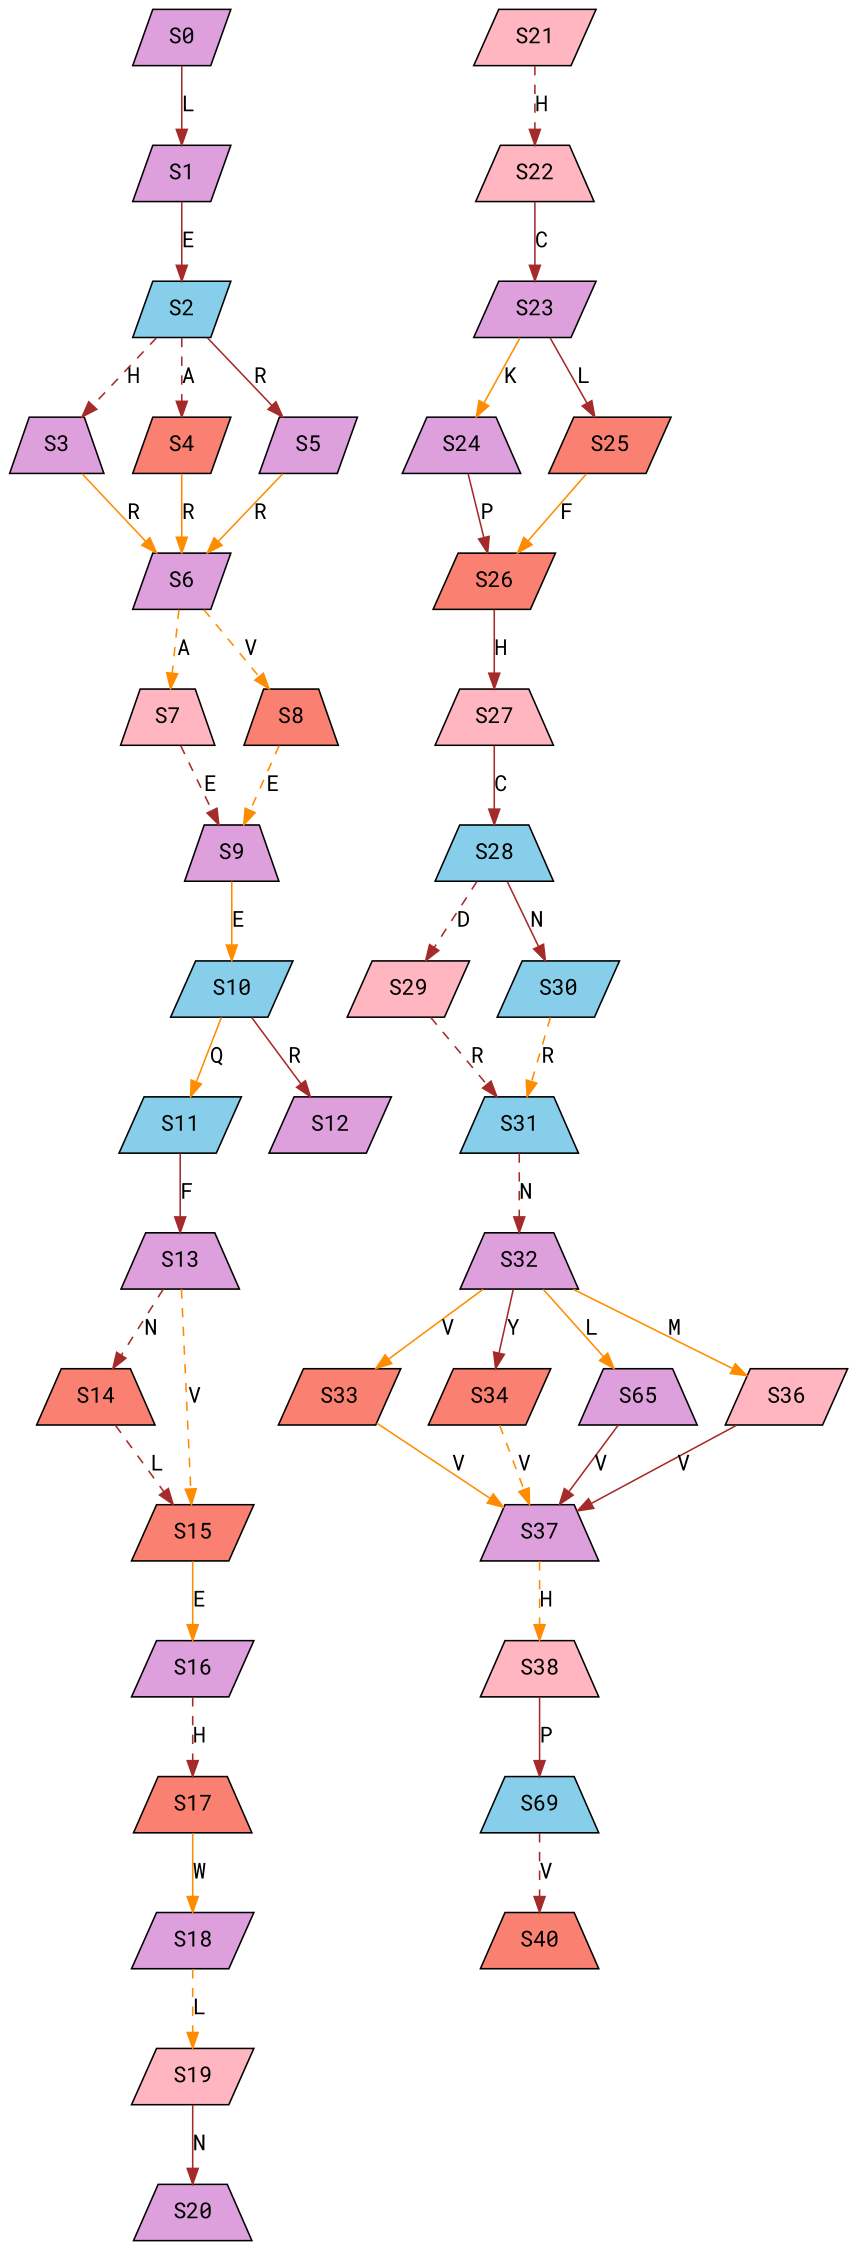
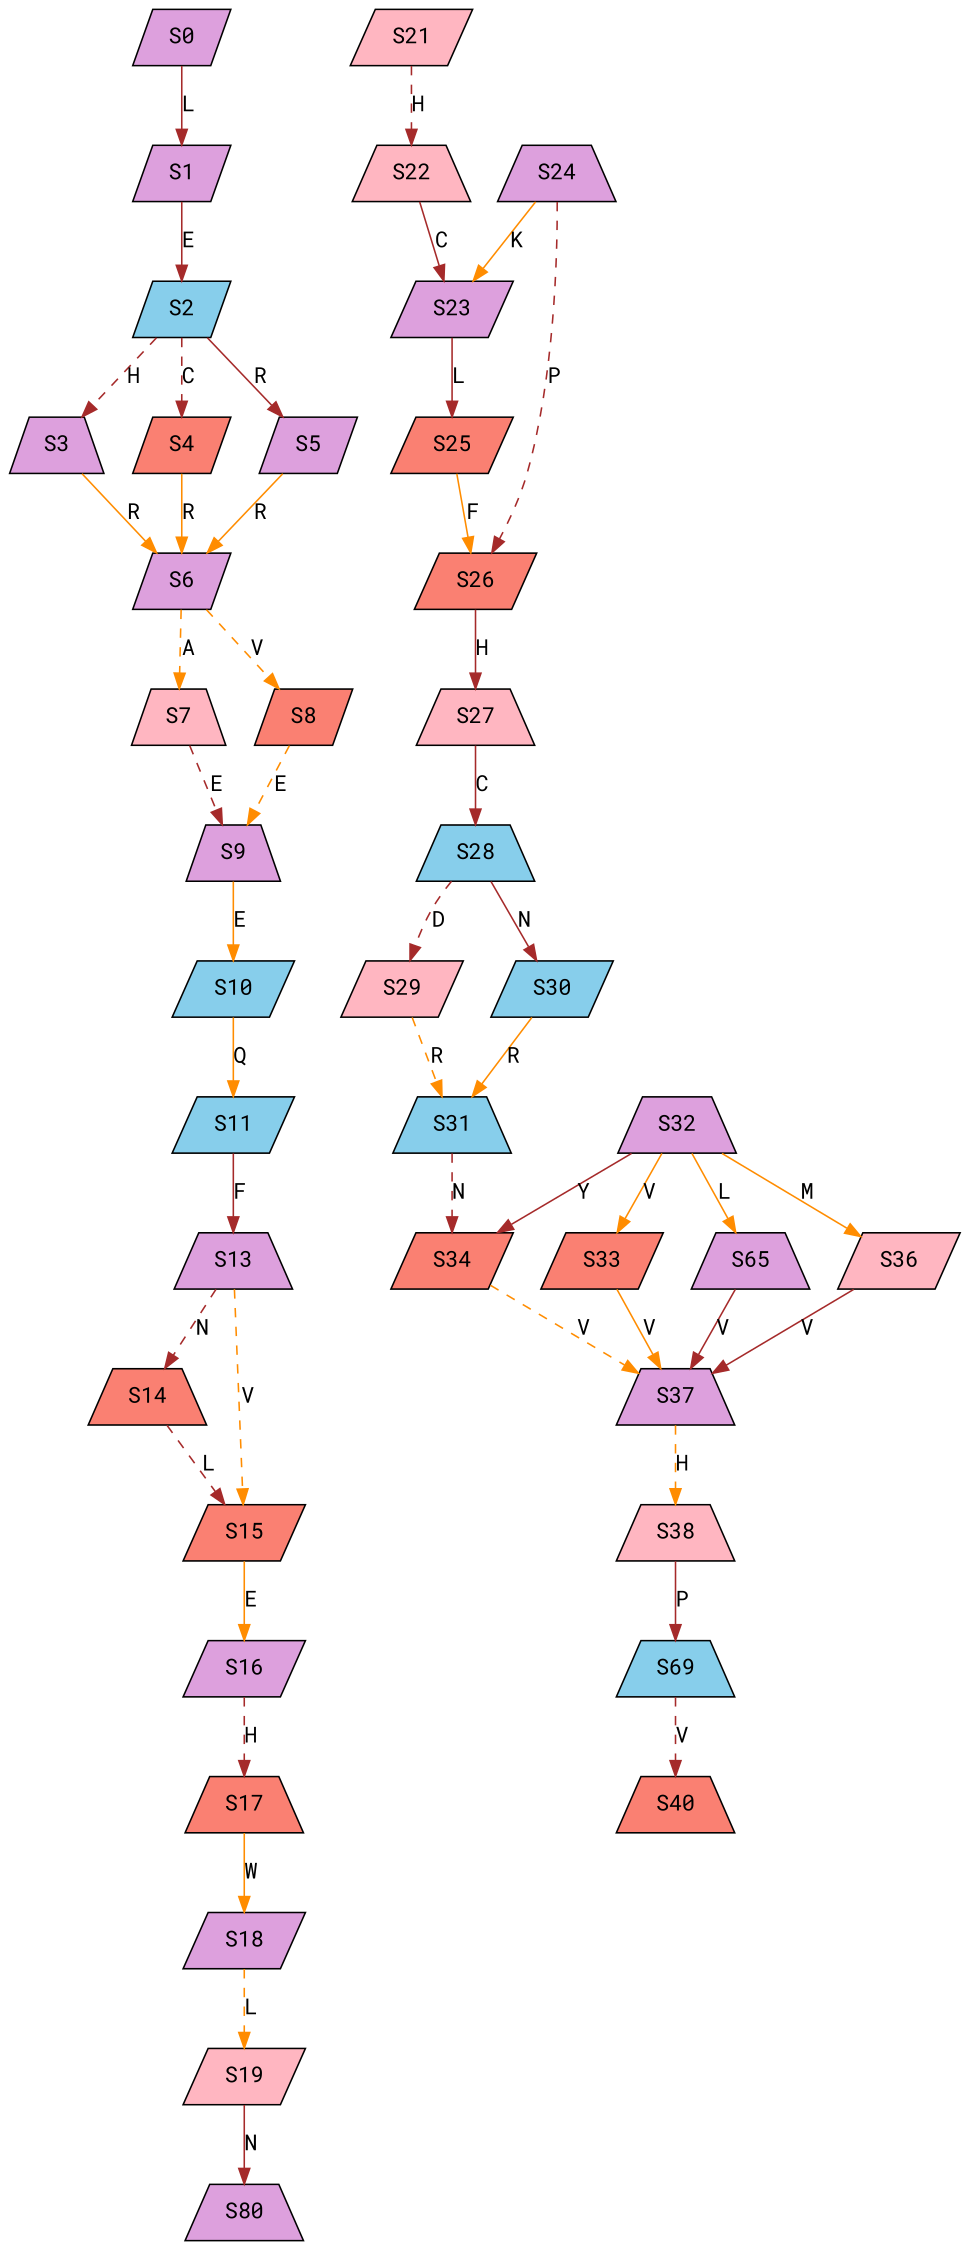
(502, 370) -> (509, 235)
(189, 377) -> (189, 377)
(476, 505) -> (547, 374)
(291, 717) -> (304, 717)
(541, 1050) -> (507, 1051)
(459, 1051) -> (424, 1050)
(330, 1125) -> none
(519, 1185) -> (452, 1185)
(193, 2212) -> (244, 2212)
